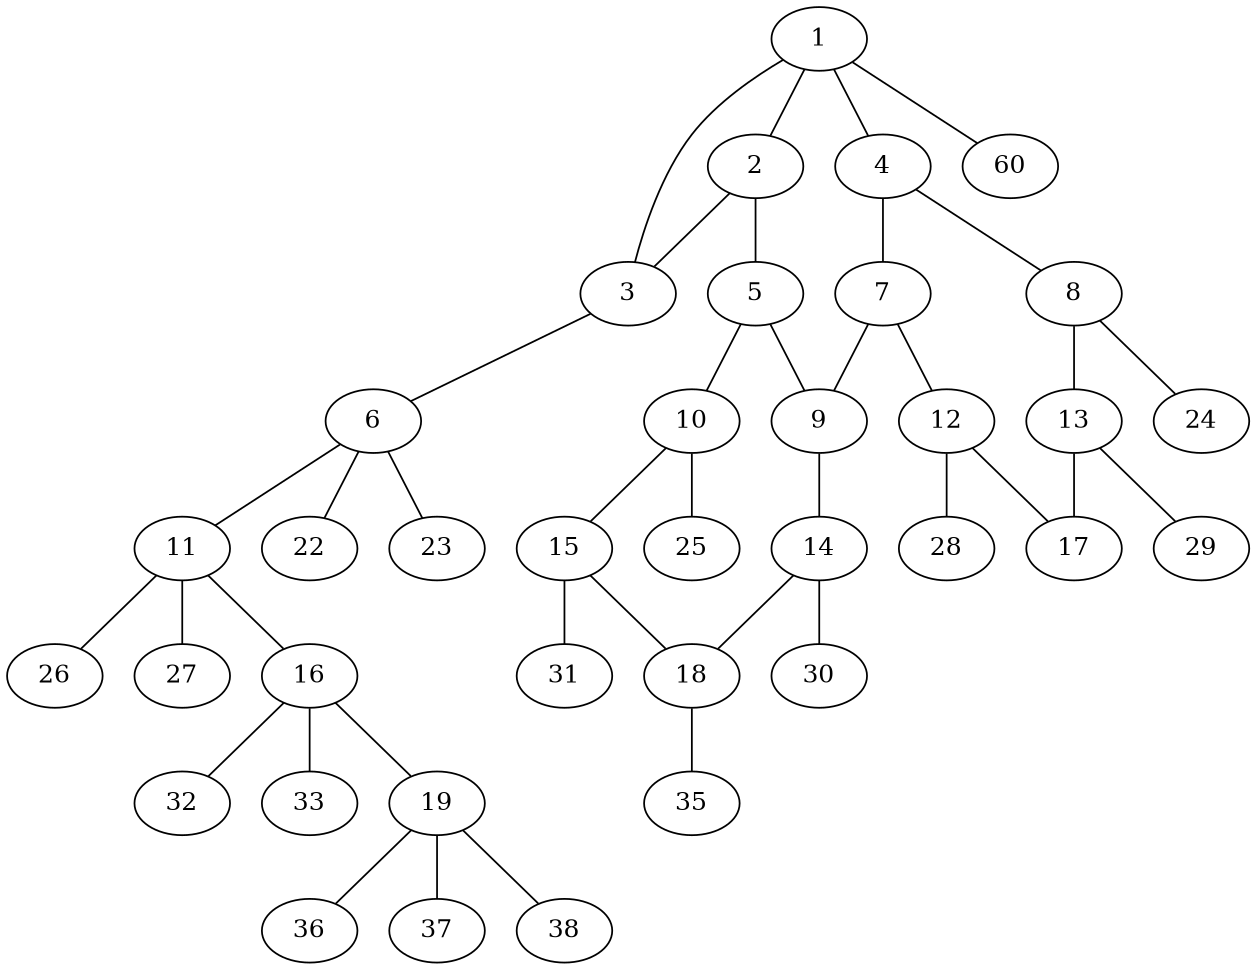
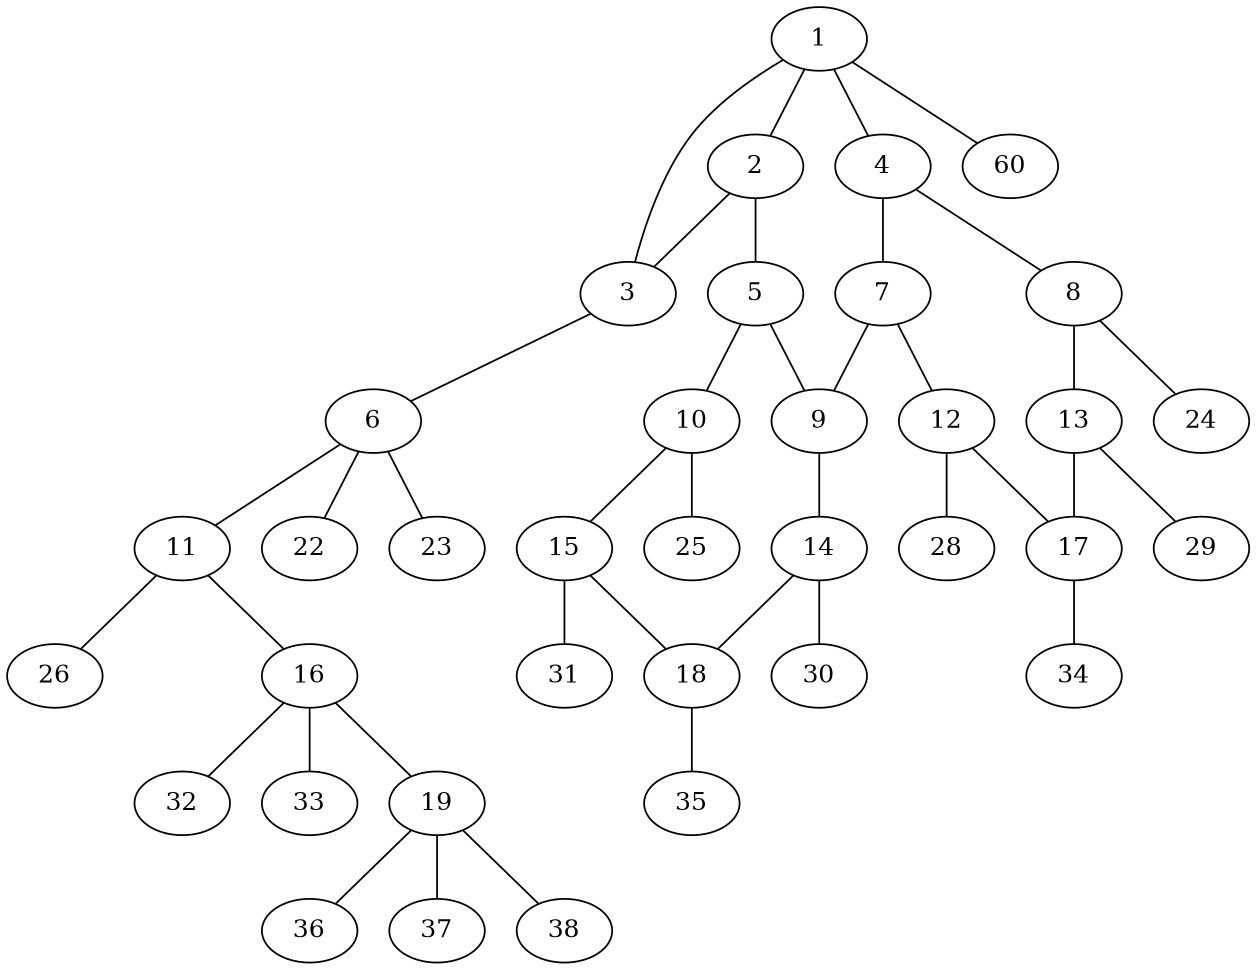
(182, 676) -> none
none -> (1074, 676)
